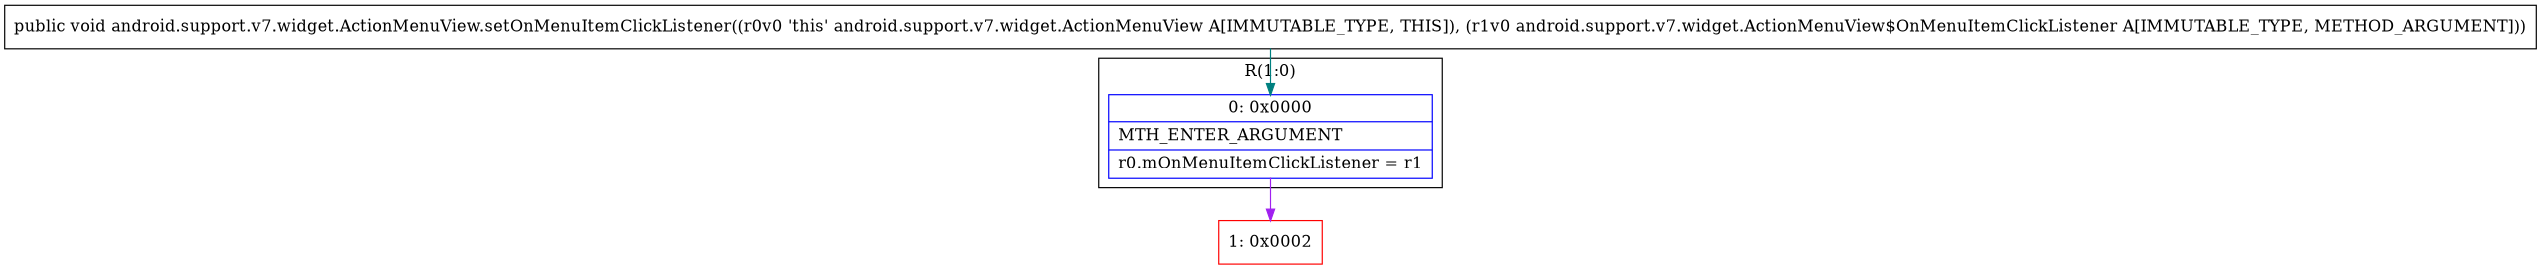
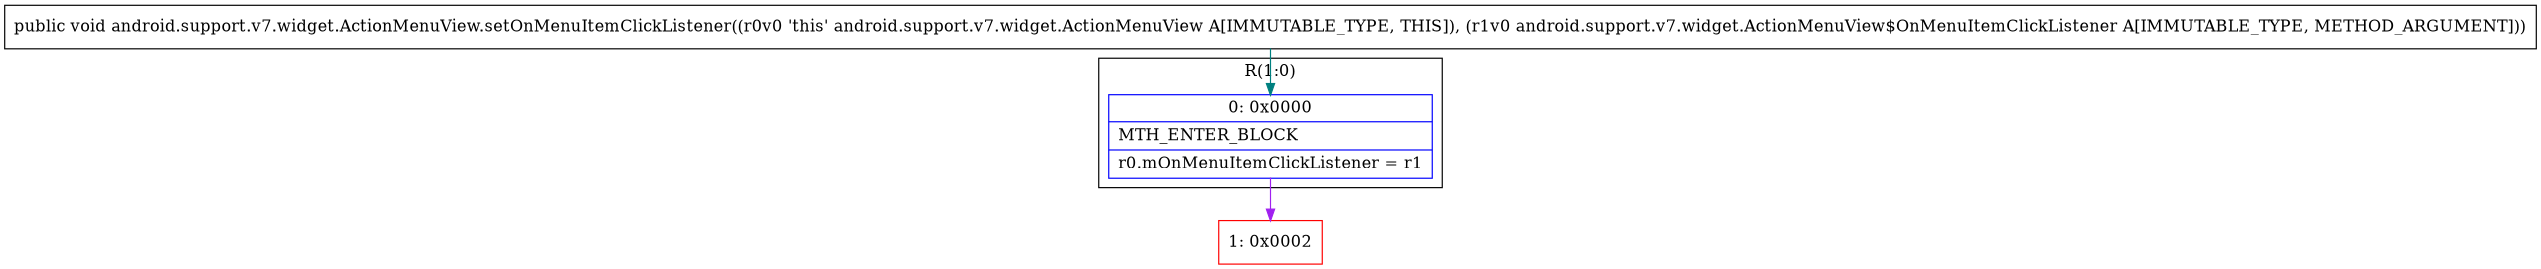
(1231, 135) -> (1209, 135)
